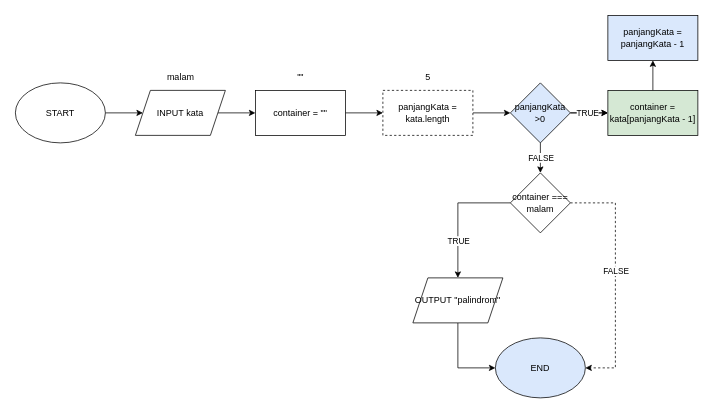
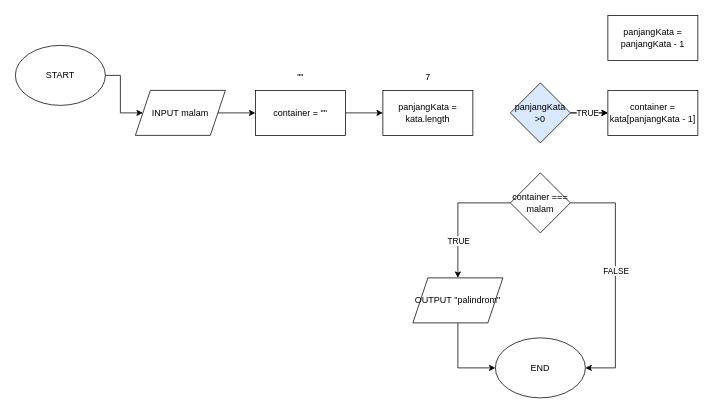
(653, 38) -> (653, 38)
(653, 67) -> none
(180, 78) -> none
(428, 78) -> (428, 78)
(60, 113) -> (60, 75)
(180, 113) -> (180, 113)
(428, 113) -> (428, 113)
(504, 113) -> none
(653, 113) -> (653, 113)
(540, 155) -> none
(615, 334) -> (615, 334)
(540, 368) -> (540, 368)
